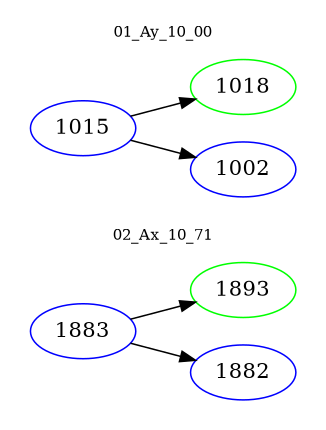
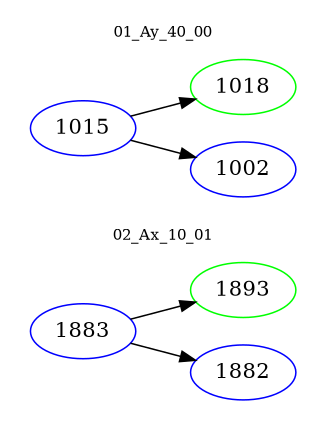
(163, 33) -> (163, 33)
(163, 236) -> (163, 236)
